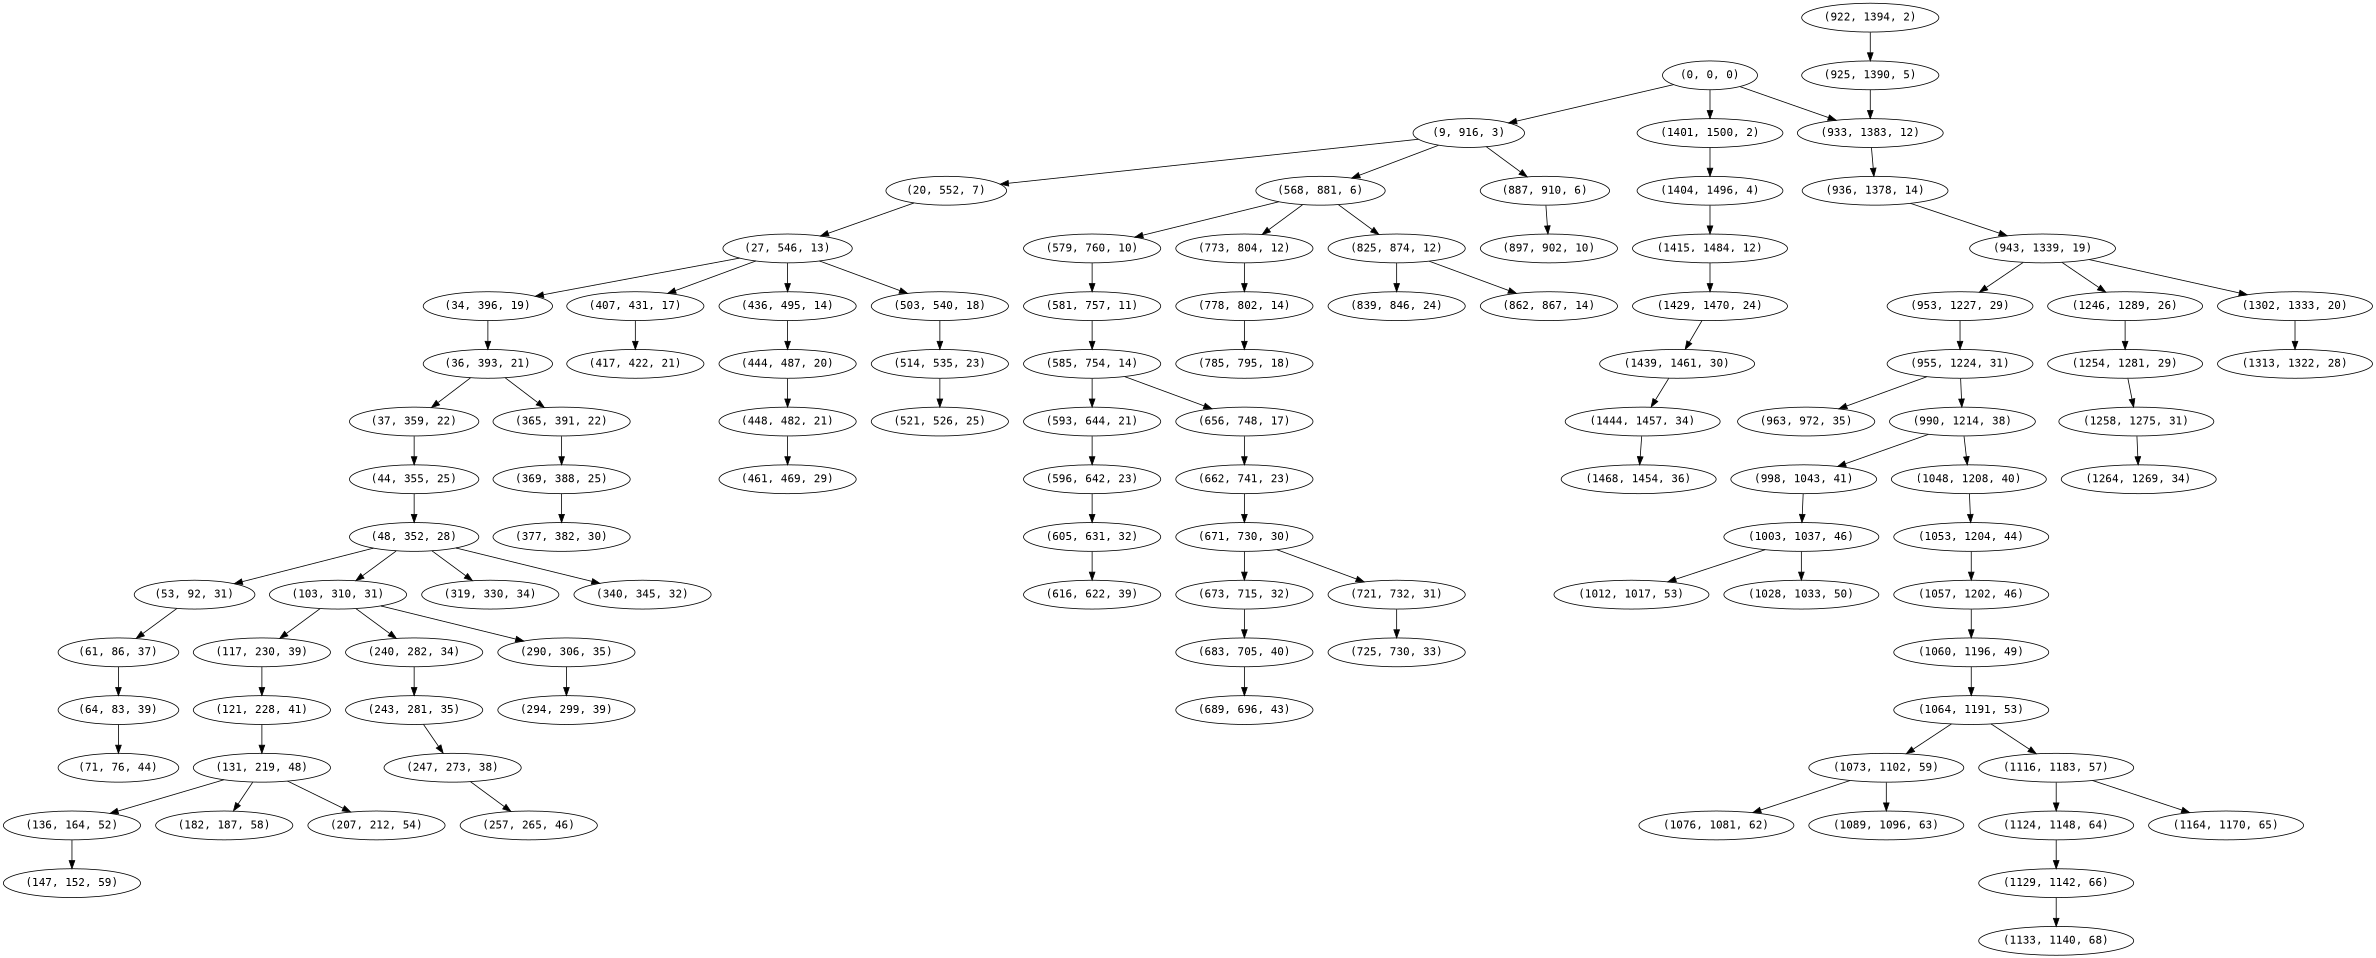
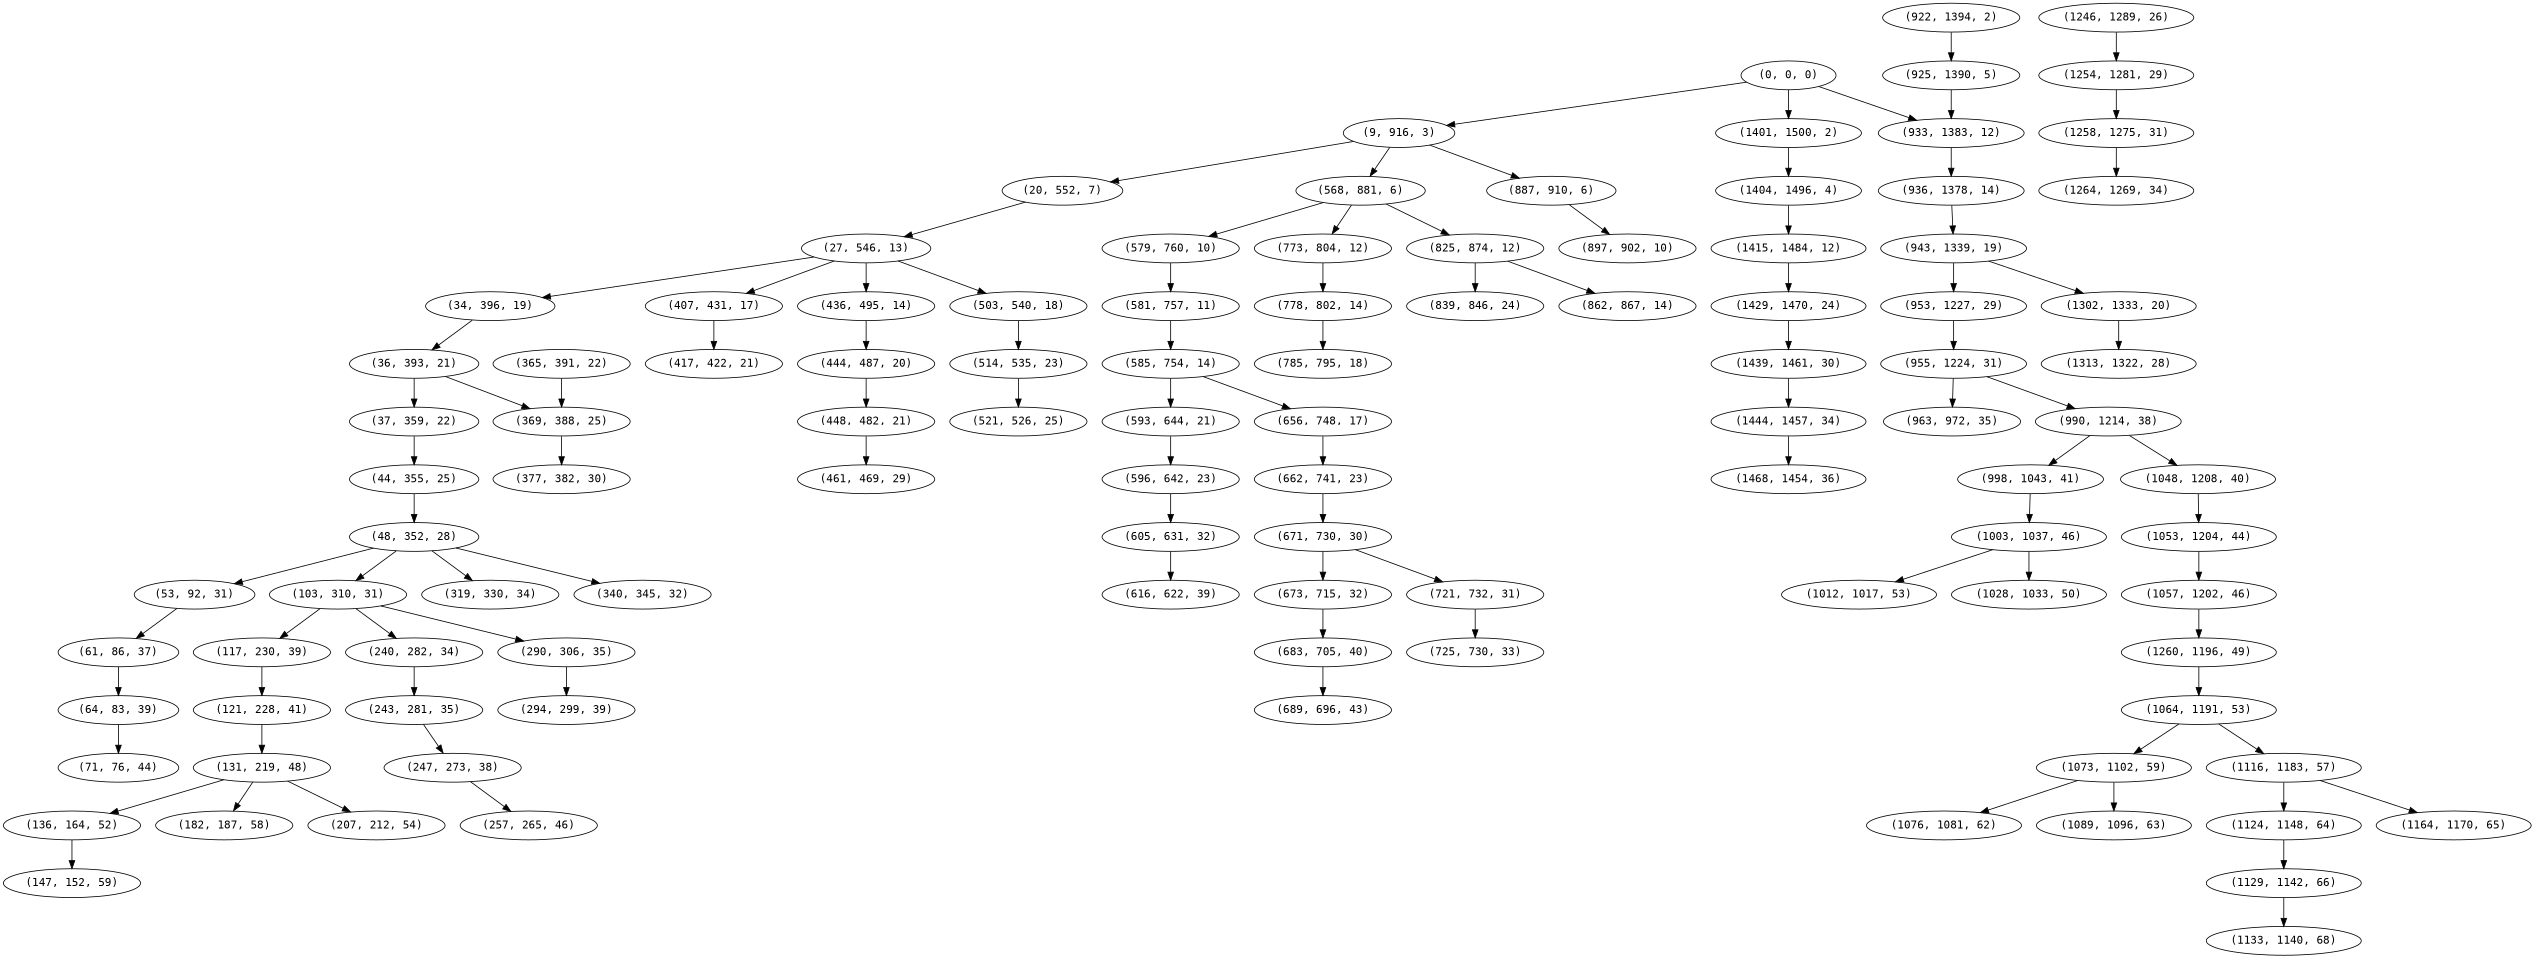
(2080, 275) -> none
(521, 390) -> (484, 391)
(1971, 652) -> (2199, 652)
